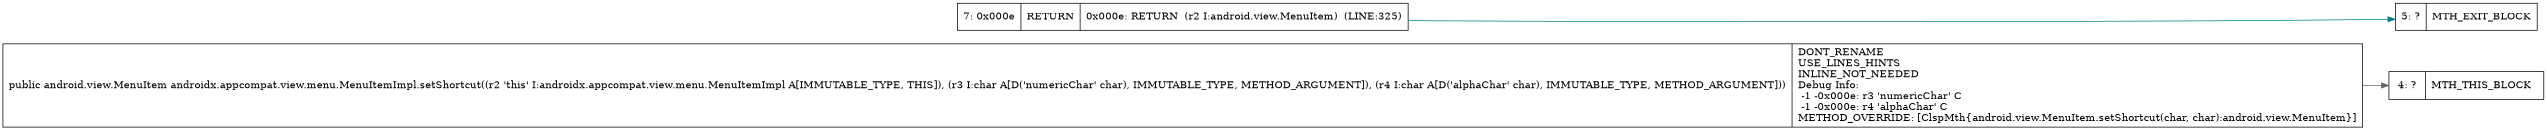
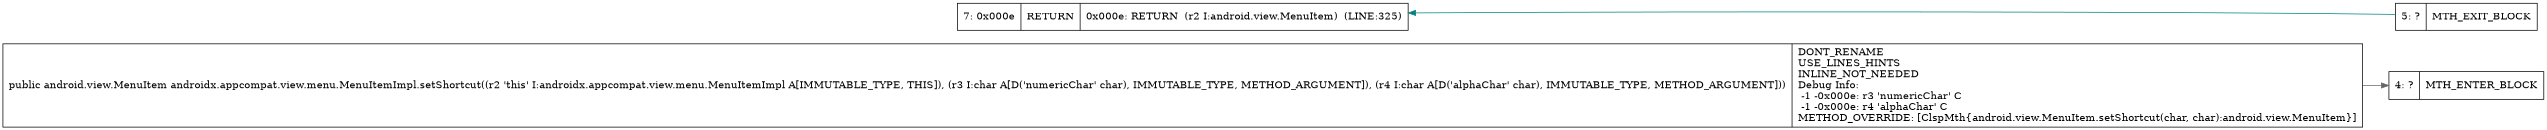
(1898, 22) -> (1906, 12)
(2481, 85) -> (2482, 85)
